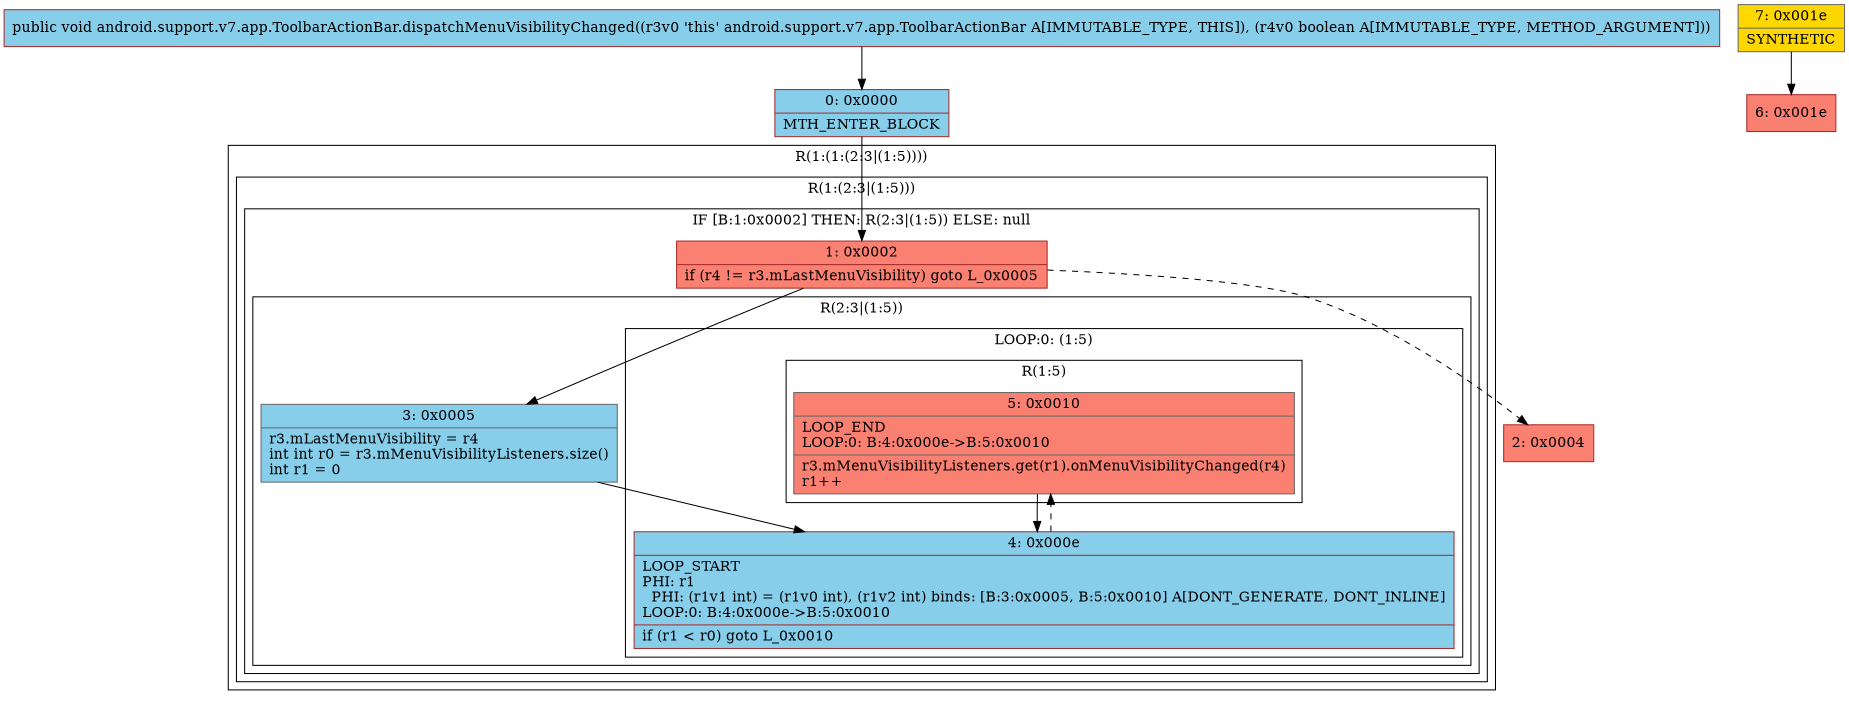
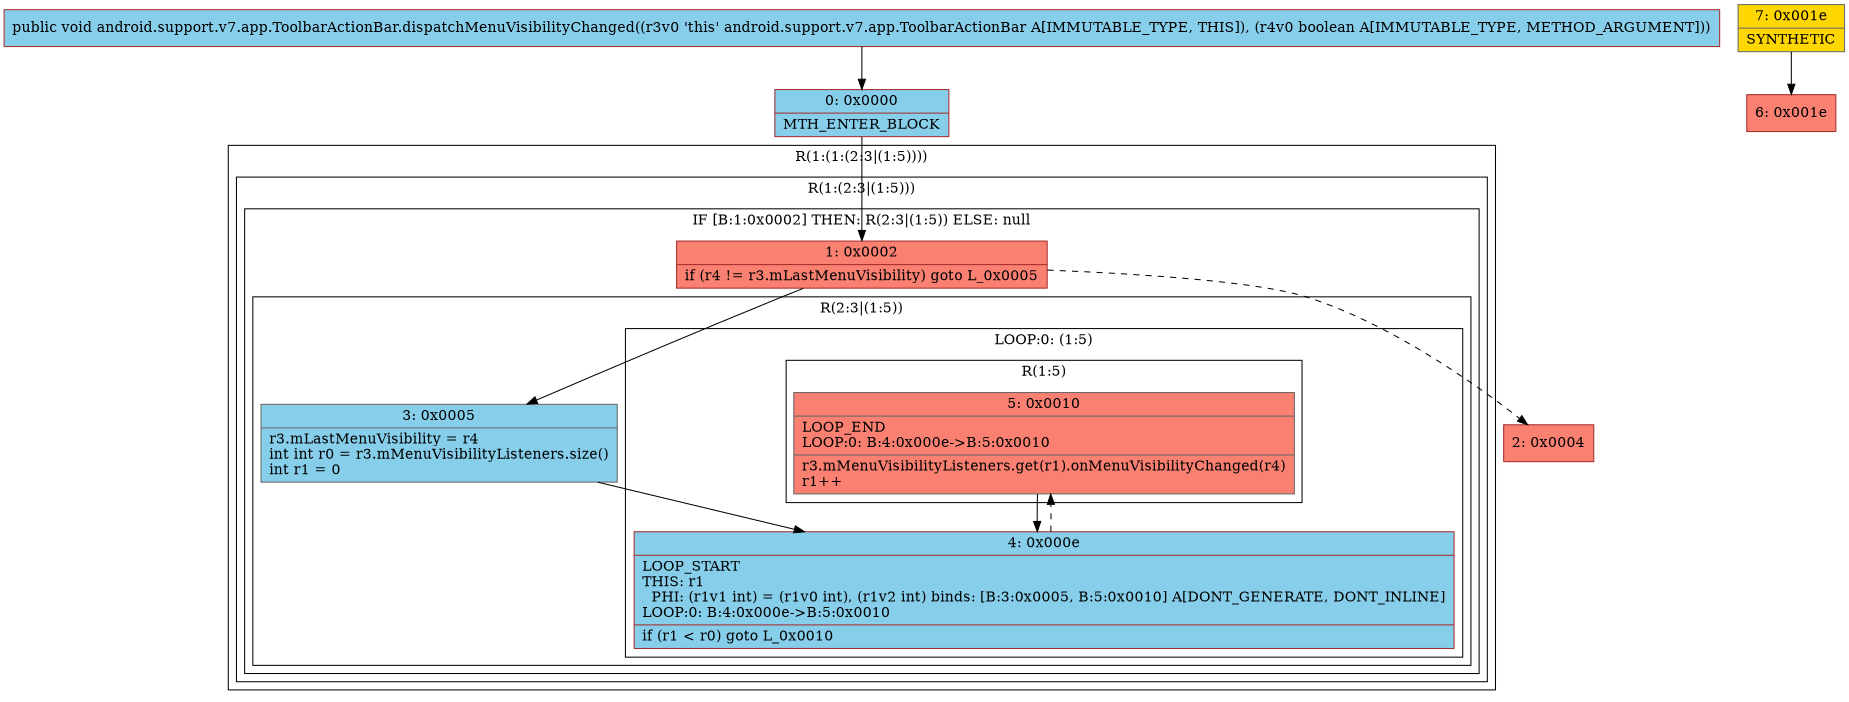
(671, 582) -> (676, 582)
